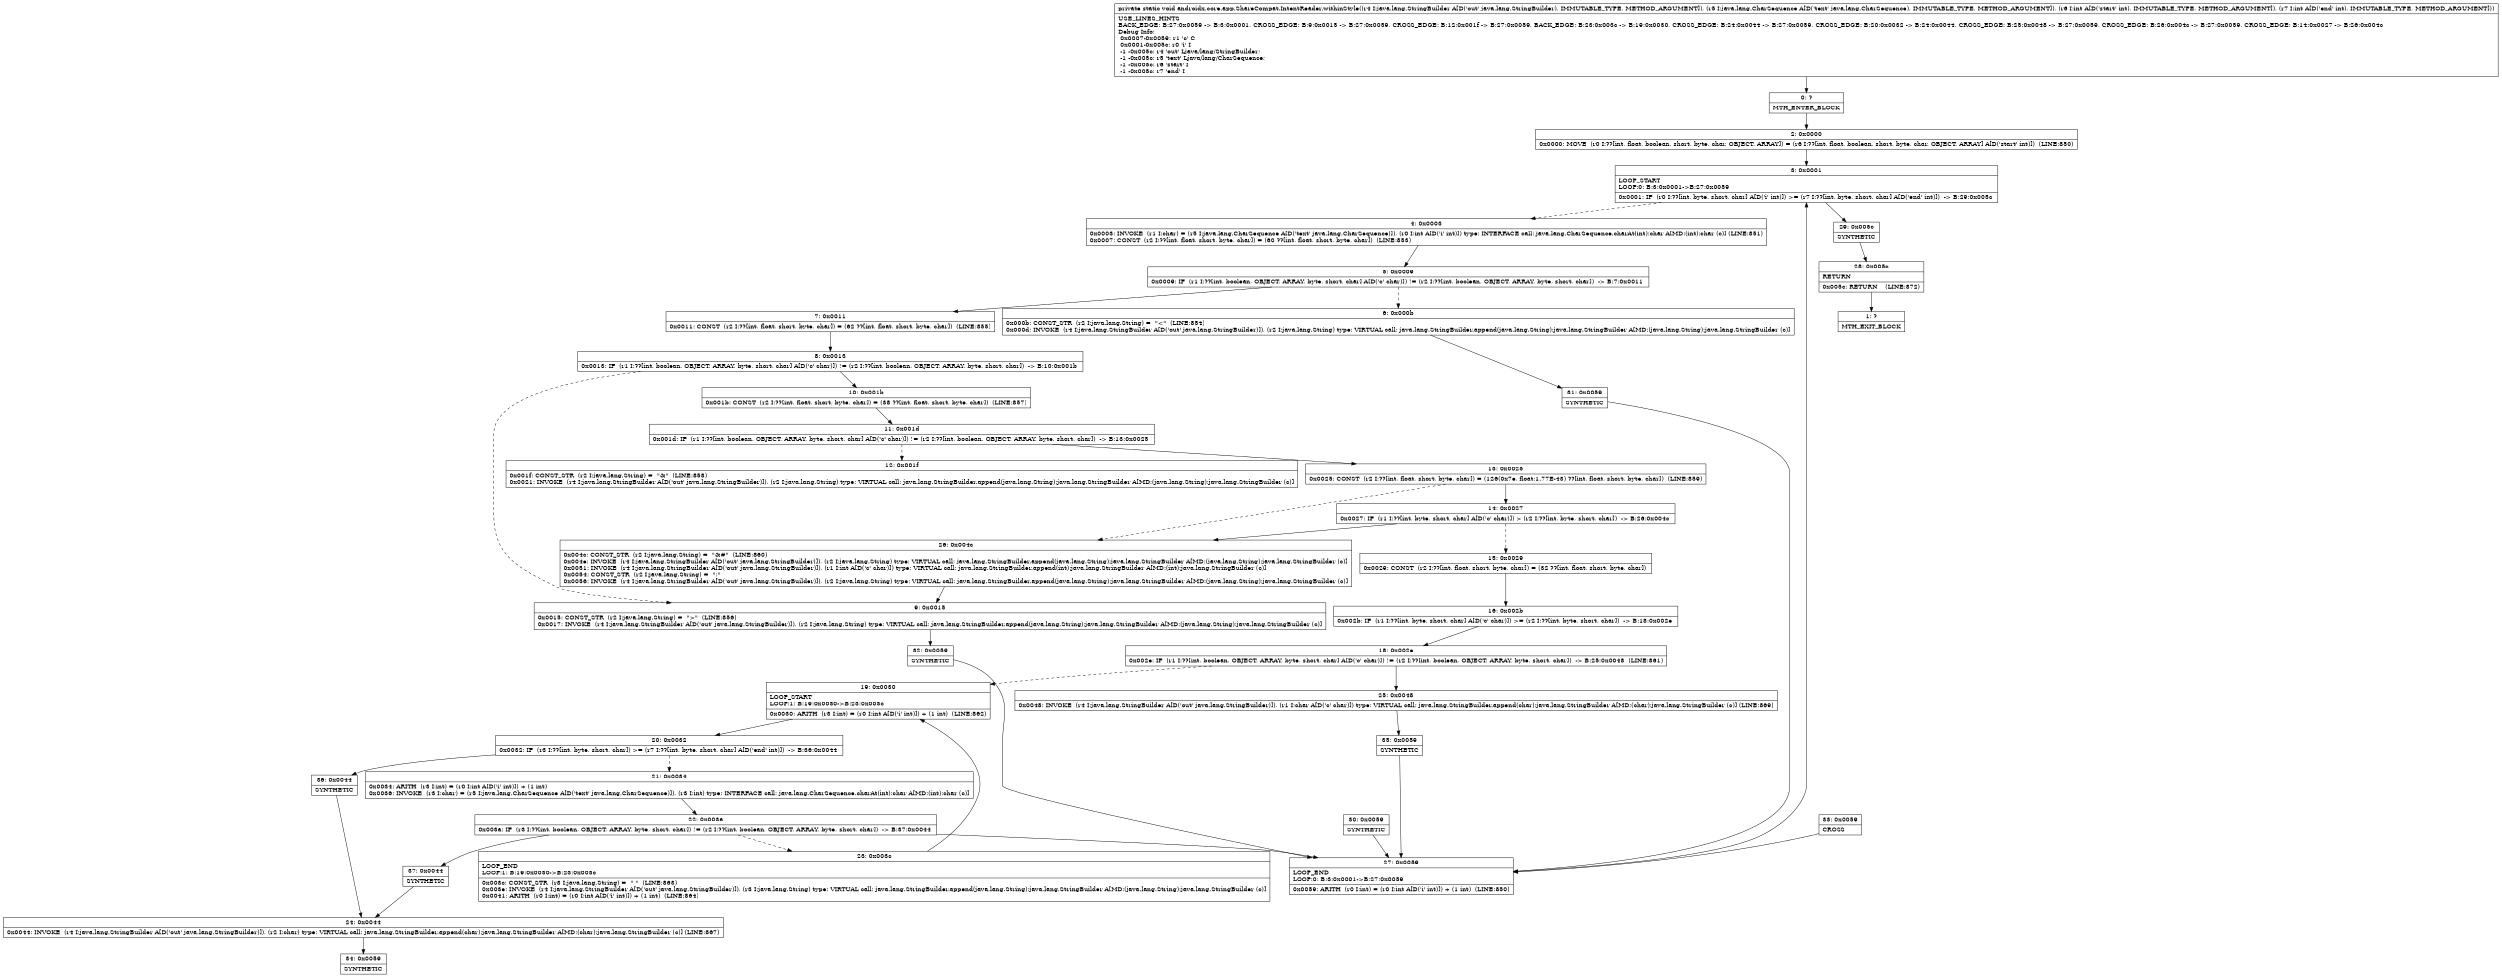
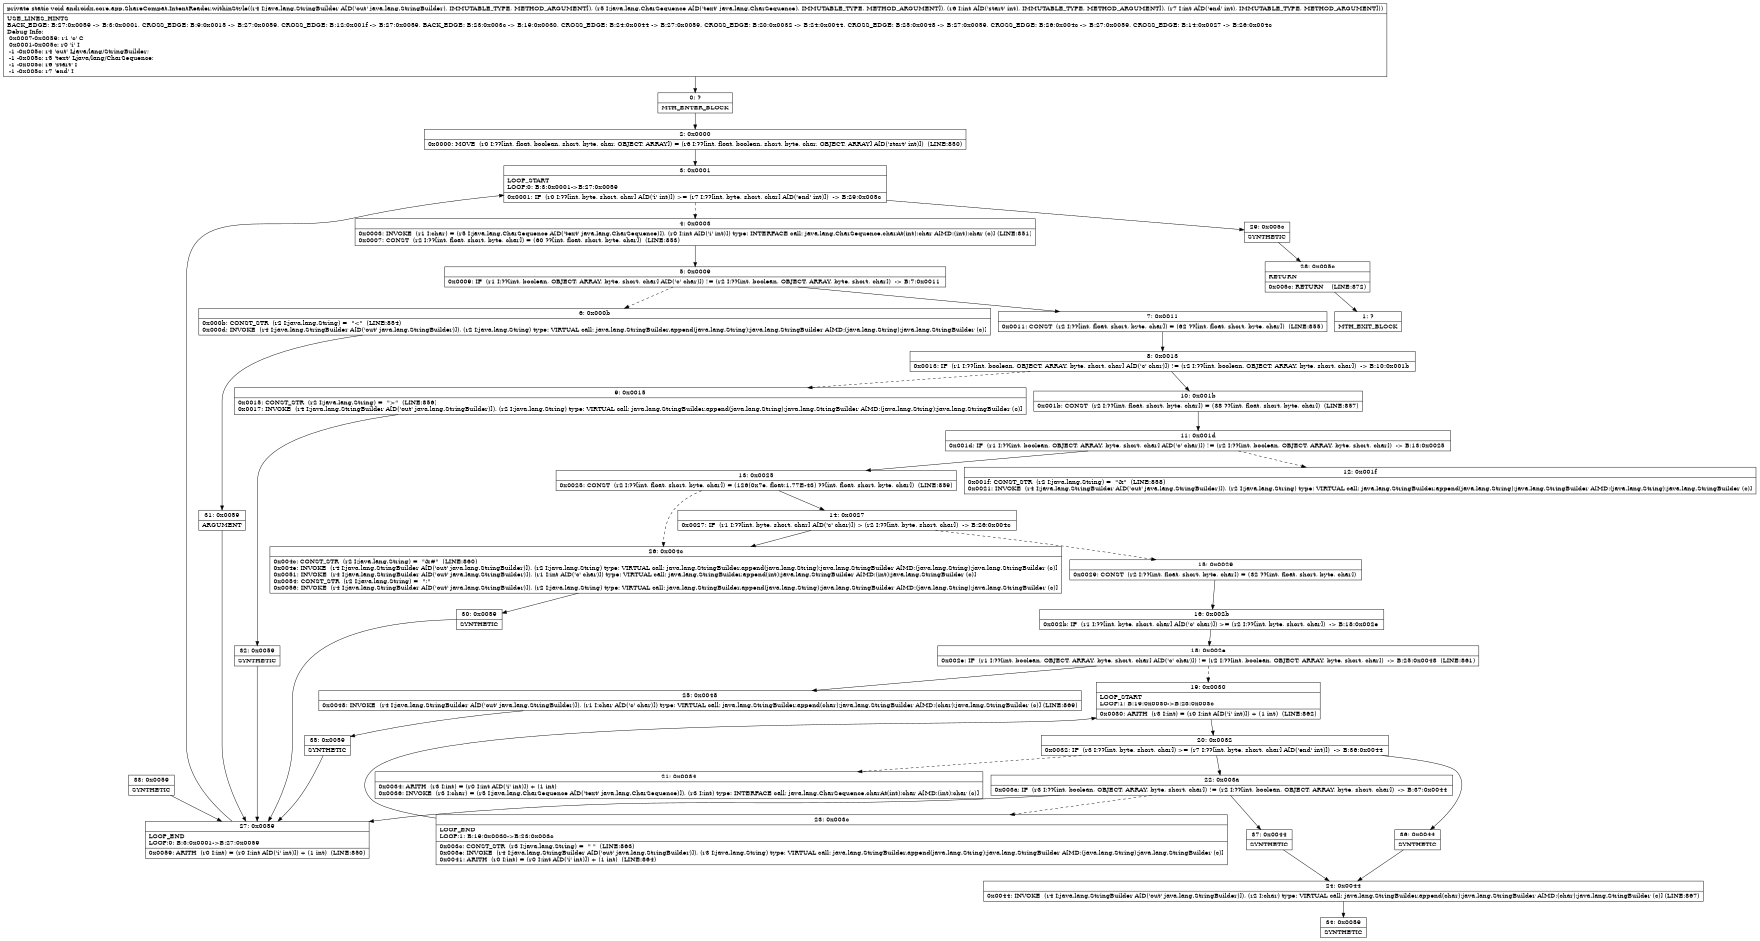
(1585, 403) -> (222, 525)
(941, 593) -> (542, 603)
(688, 805) -> (1218, 763)
(1834, 830) -> (151, 790)
